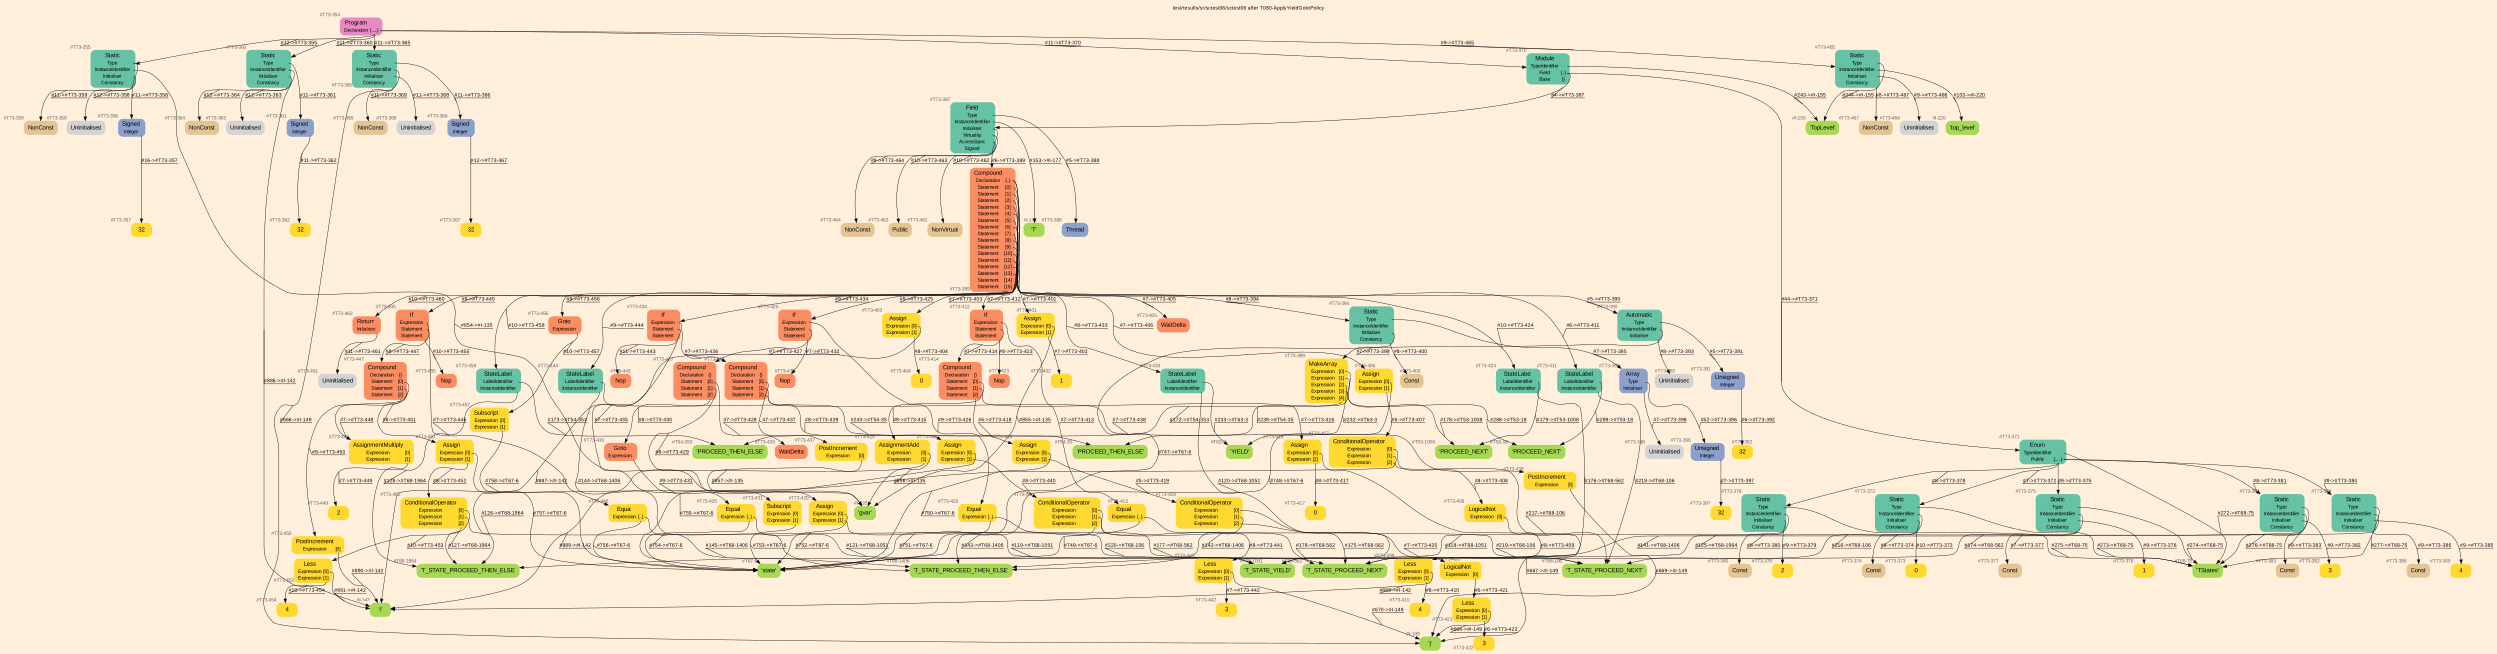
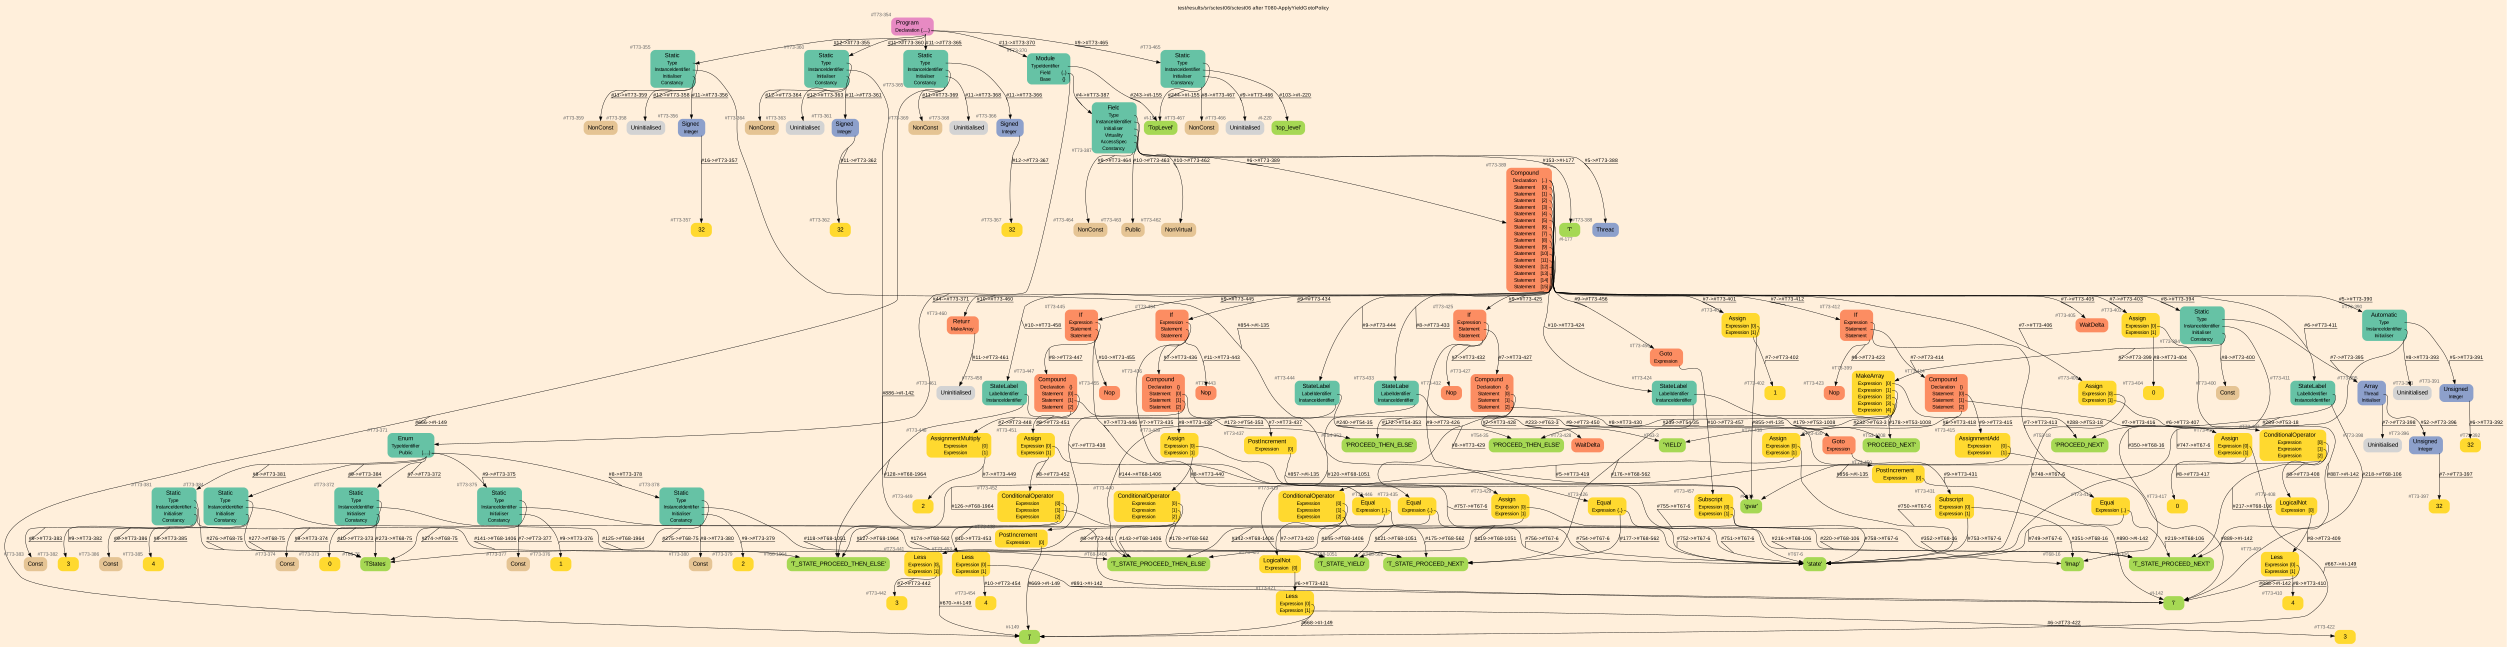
(972, 149) -> (1114, 149)
(366, 329) -> (962, 329)
(1633, 382) -> (2371, 394)
(2157, 498) -> none
none -> (2072, 564)
